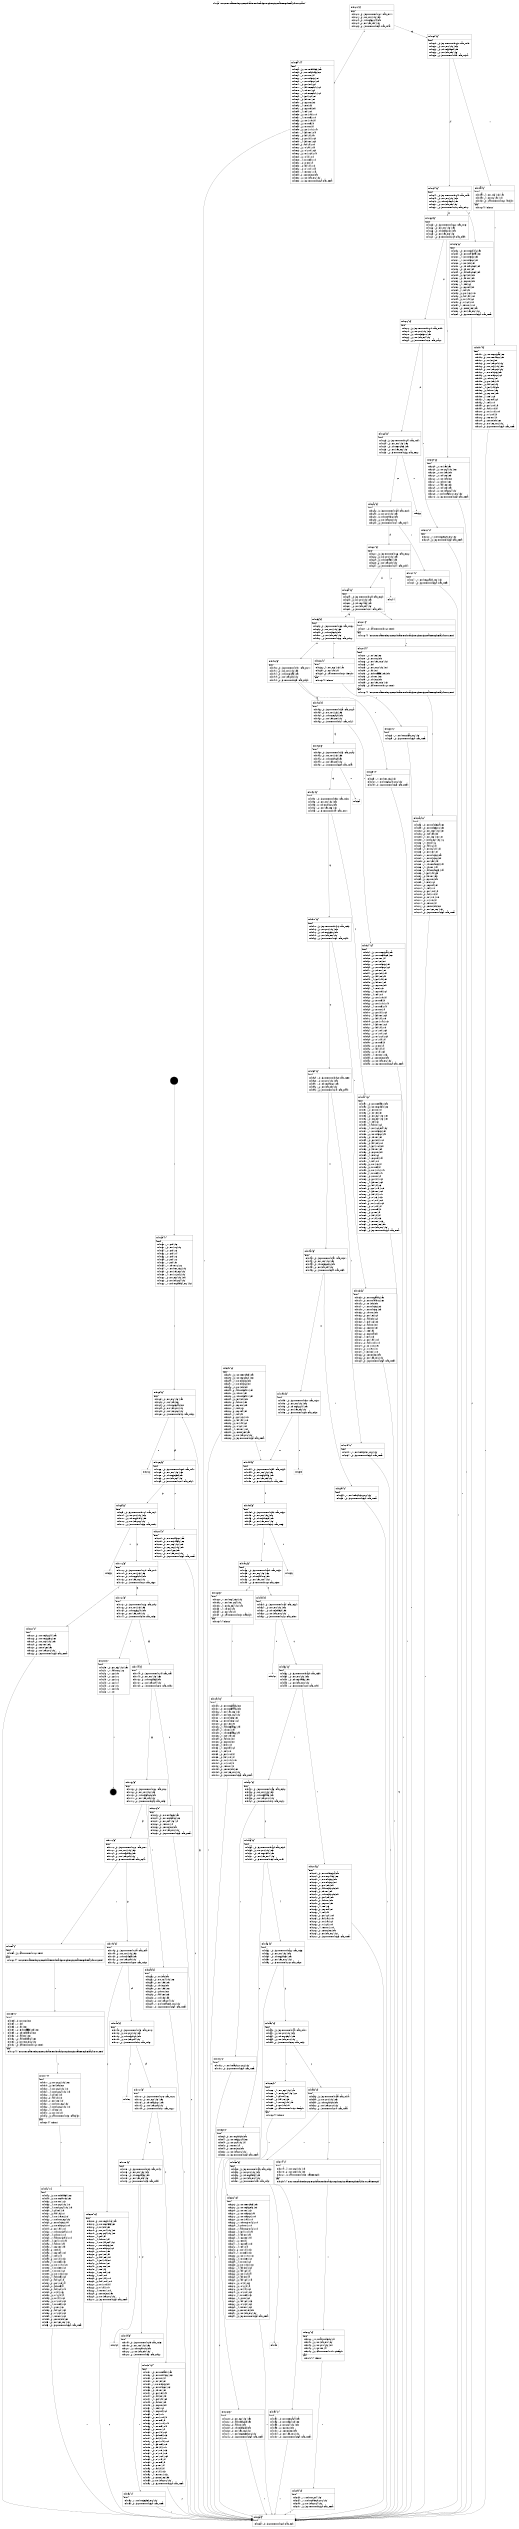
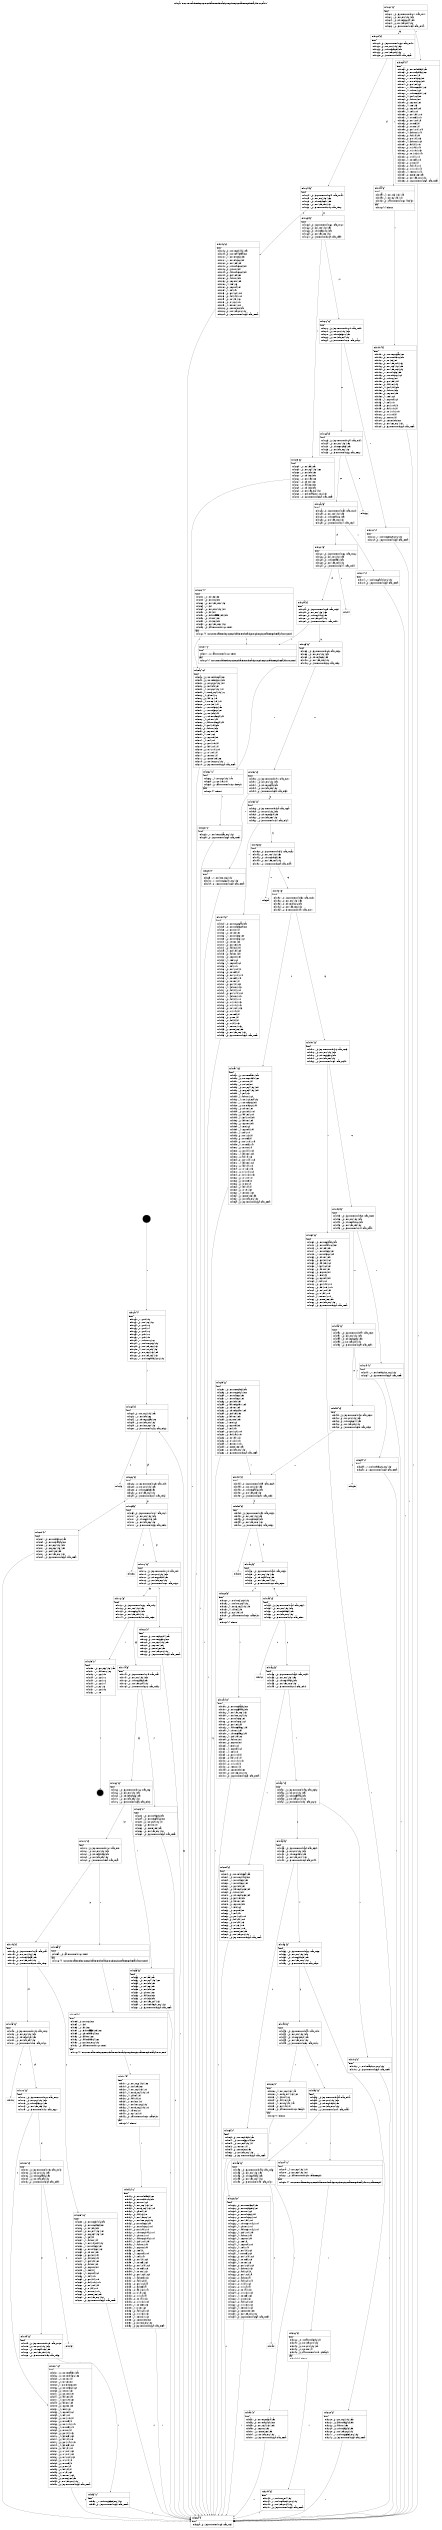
(406, 642) -> (246, 640)
